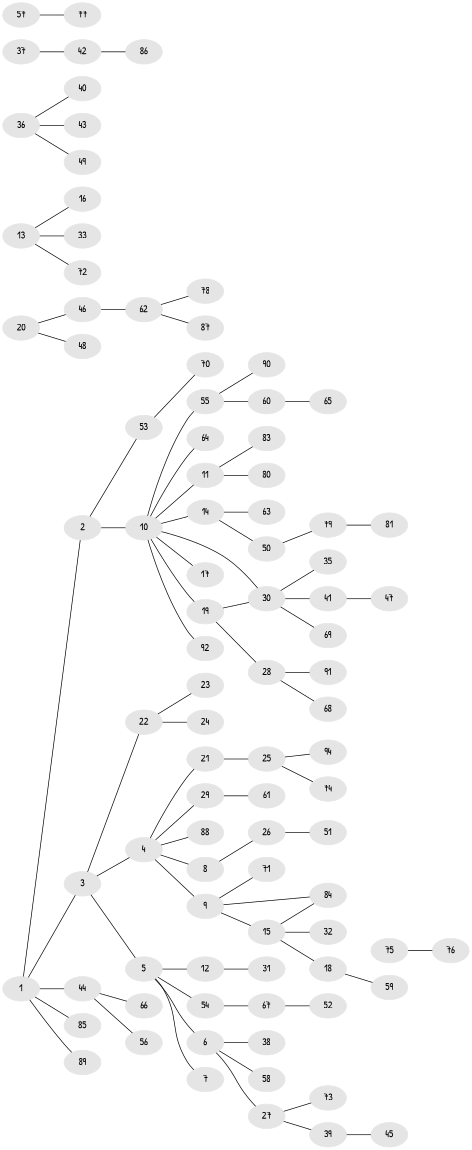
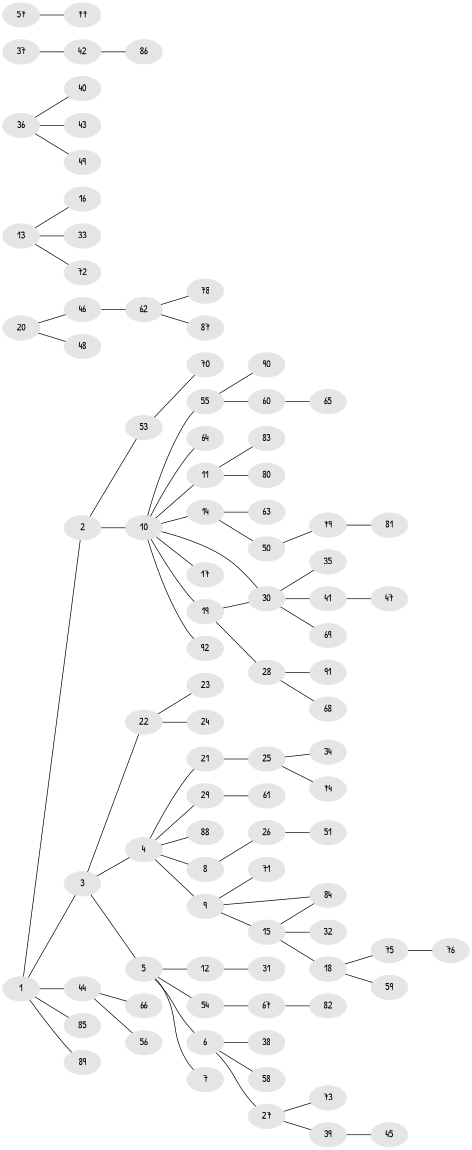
(328, 752) -> (328, 752)
none -> (359, 960)
(328, 1006) -> (328, 1006)
